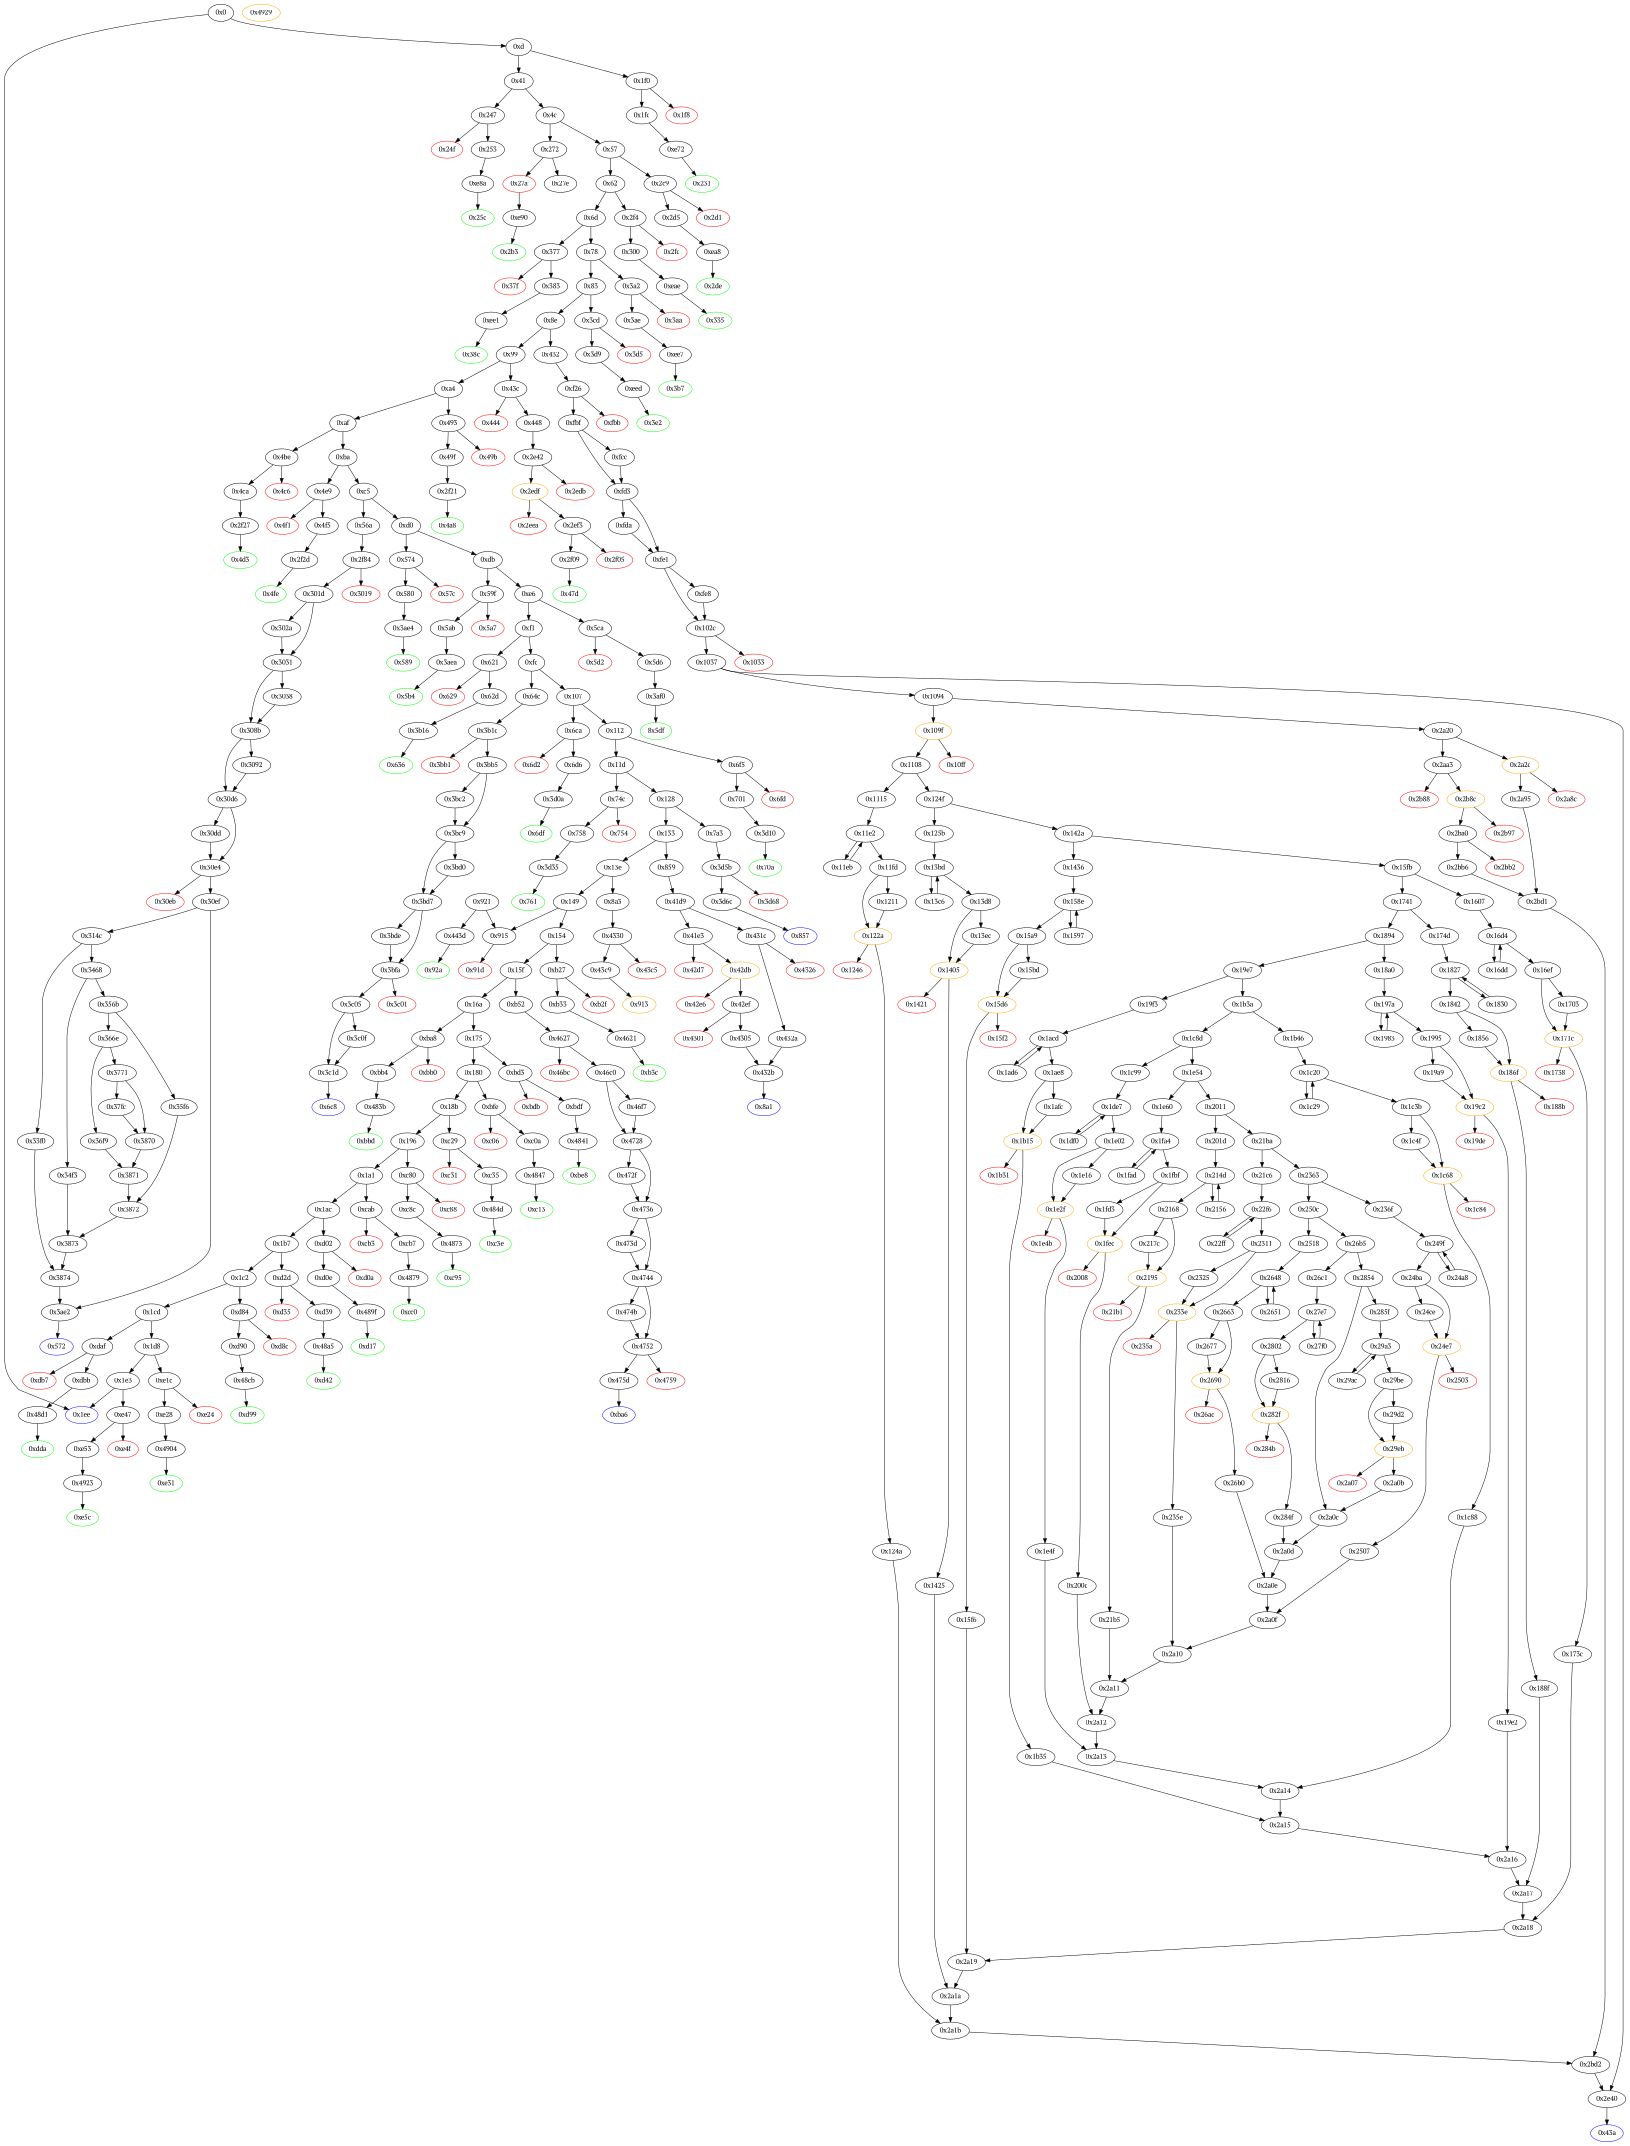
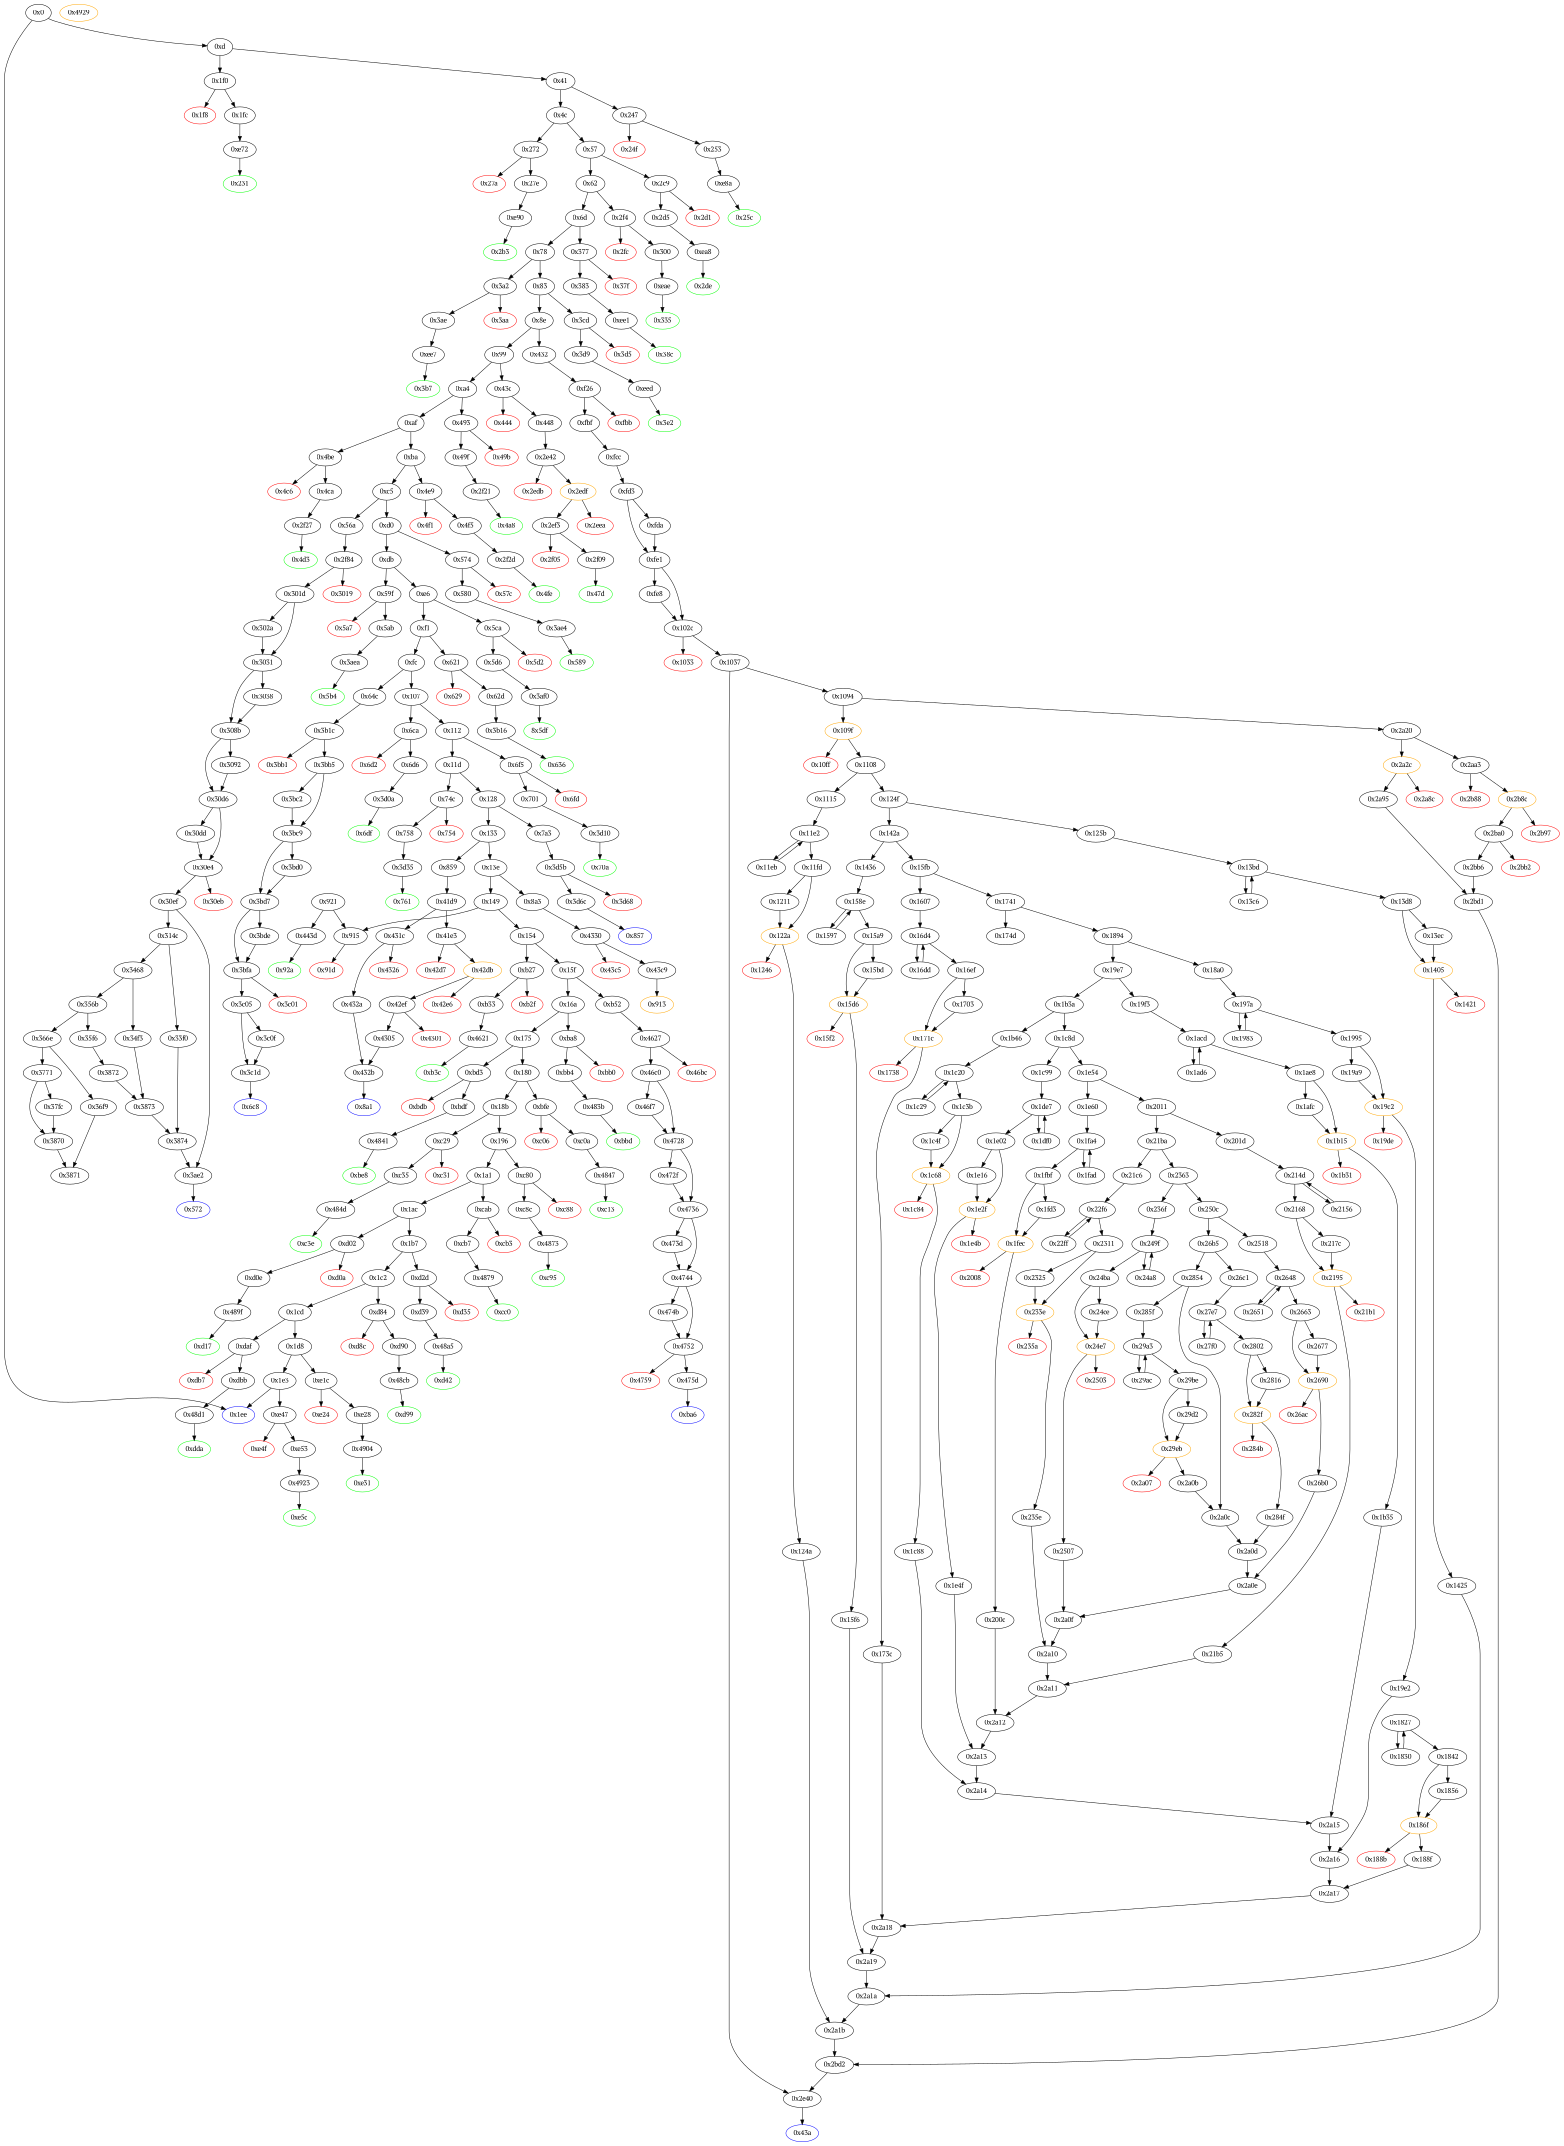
(519, 199) -> (524, 199)
(593, 457) -> none
(1444, 951) -> none
(129, 1190) -> none
